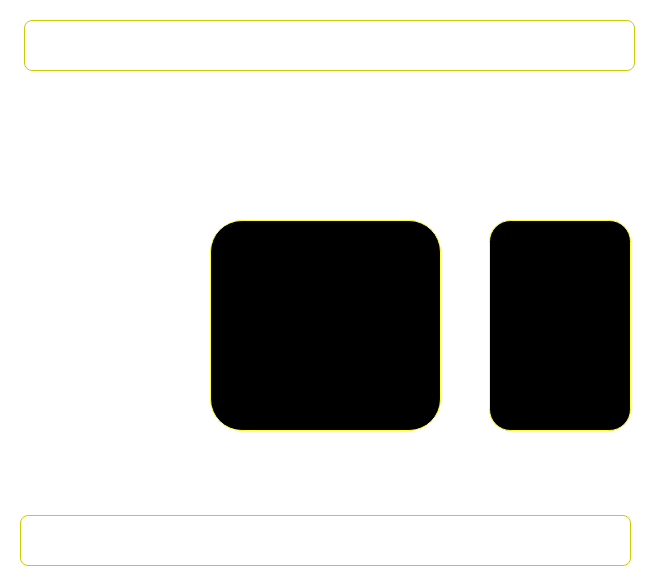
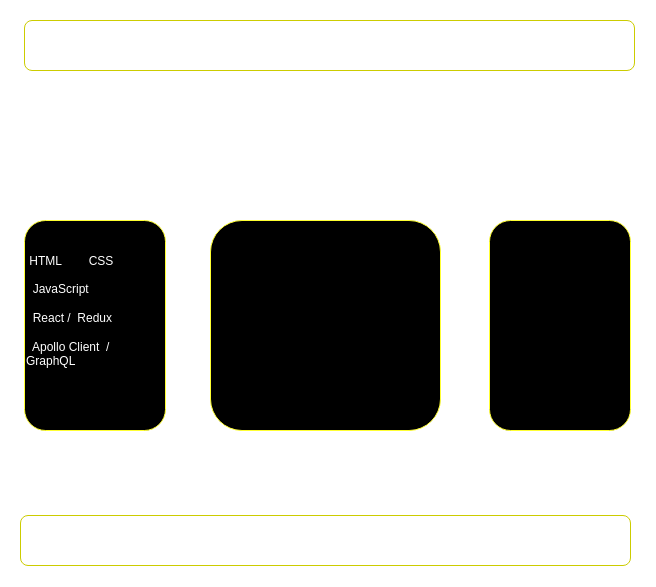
none -> (95, 326)
